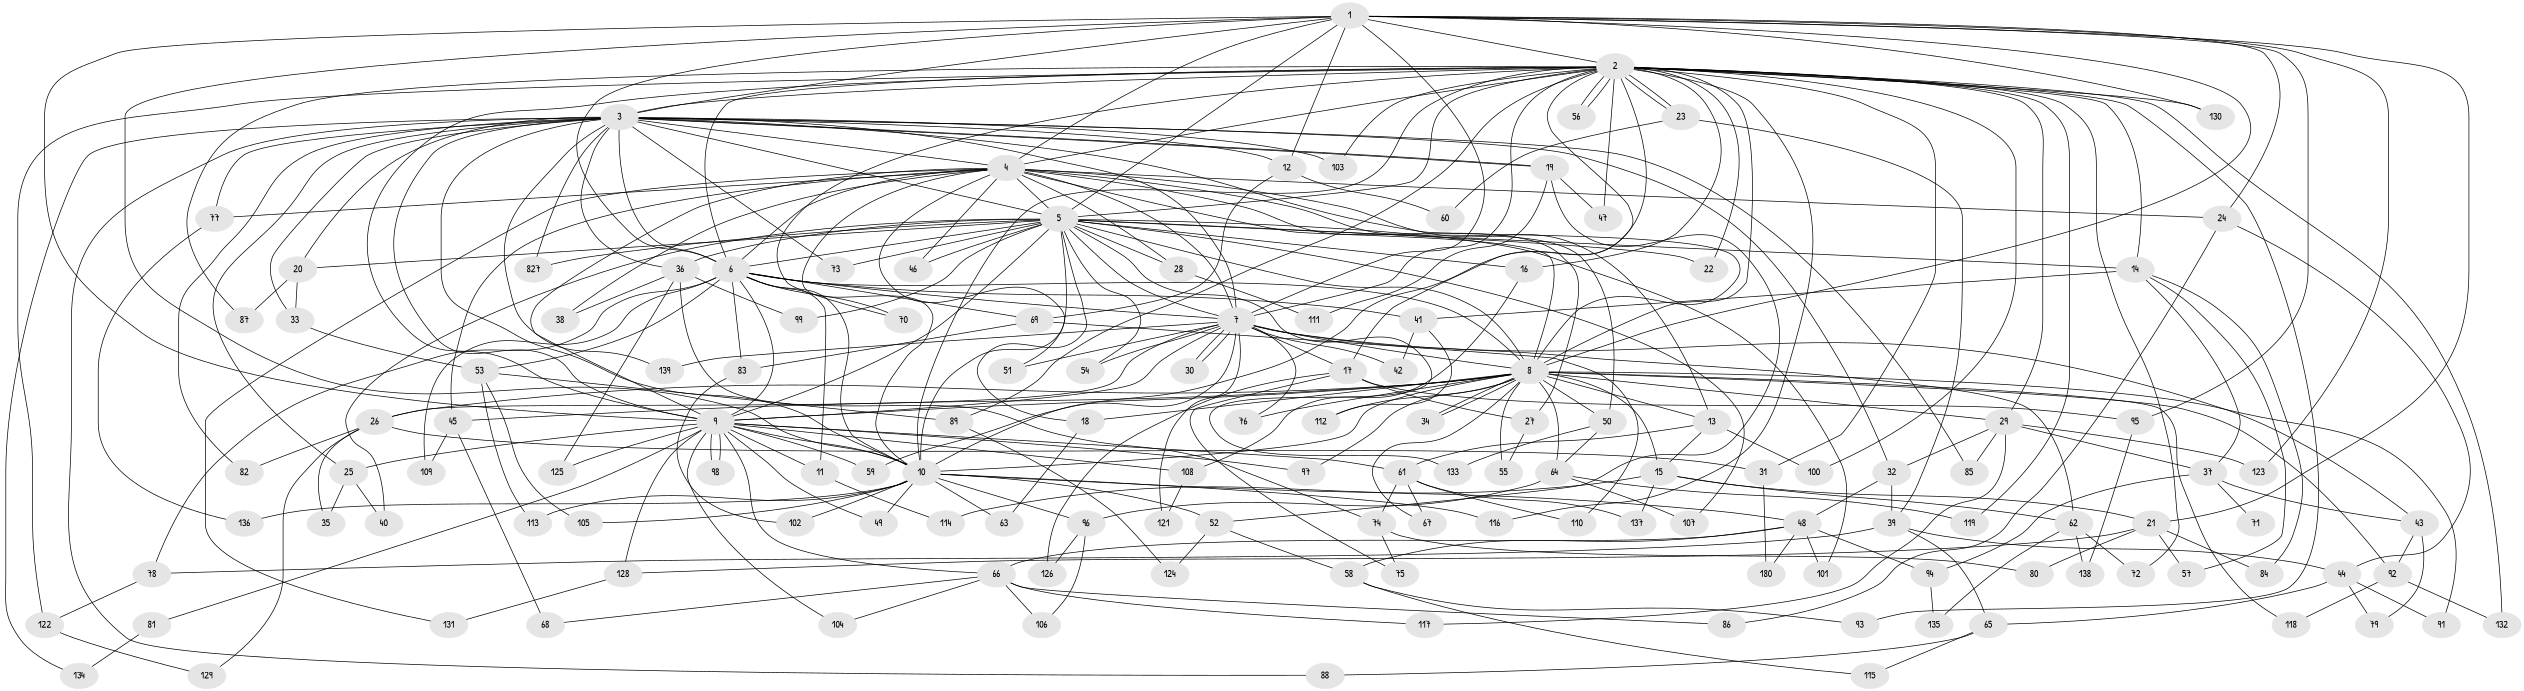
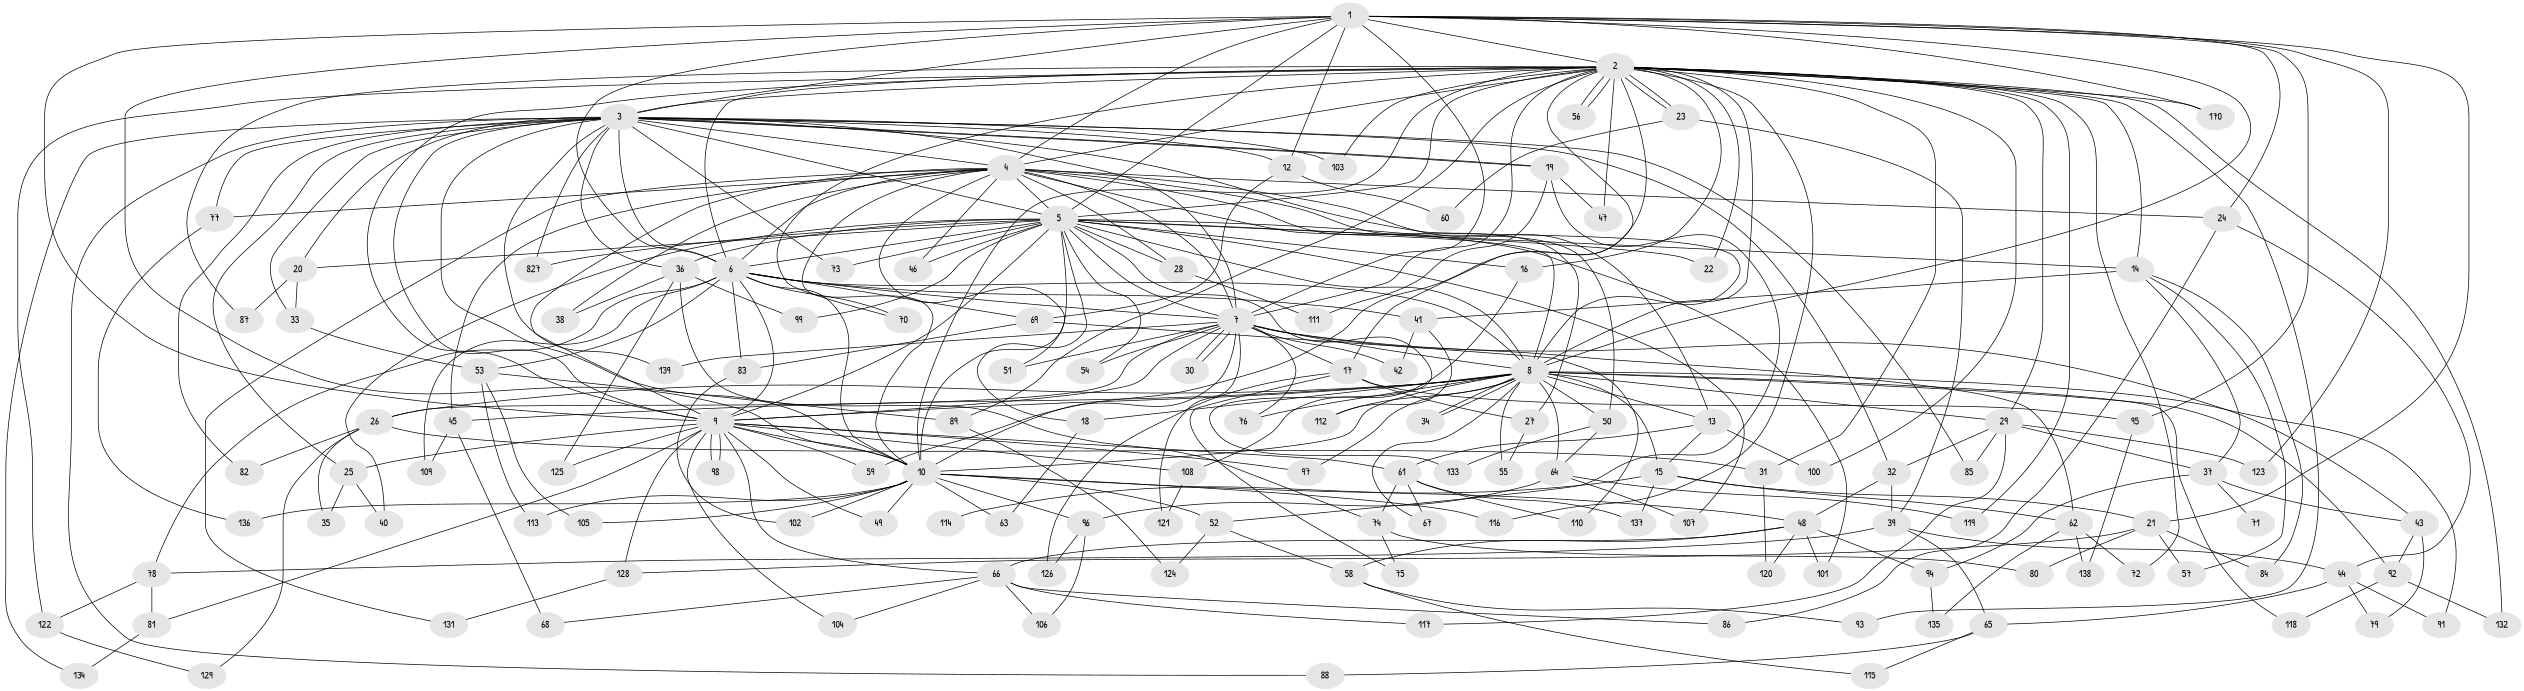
(2216, 117) -> (2216, 117)
(820, 473) -> none
(1766, 574) -> (1766, 574)
none -> (152, 600)
